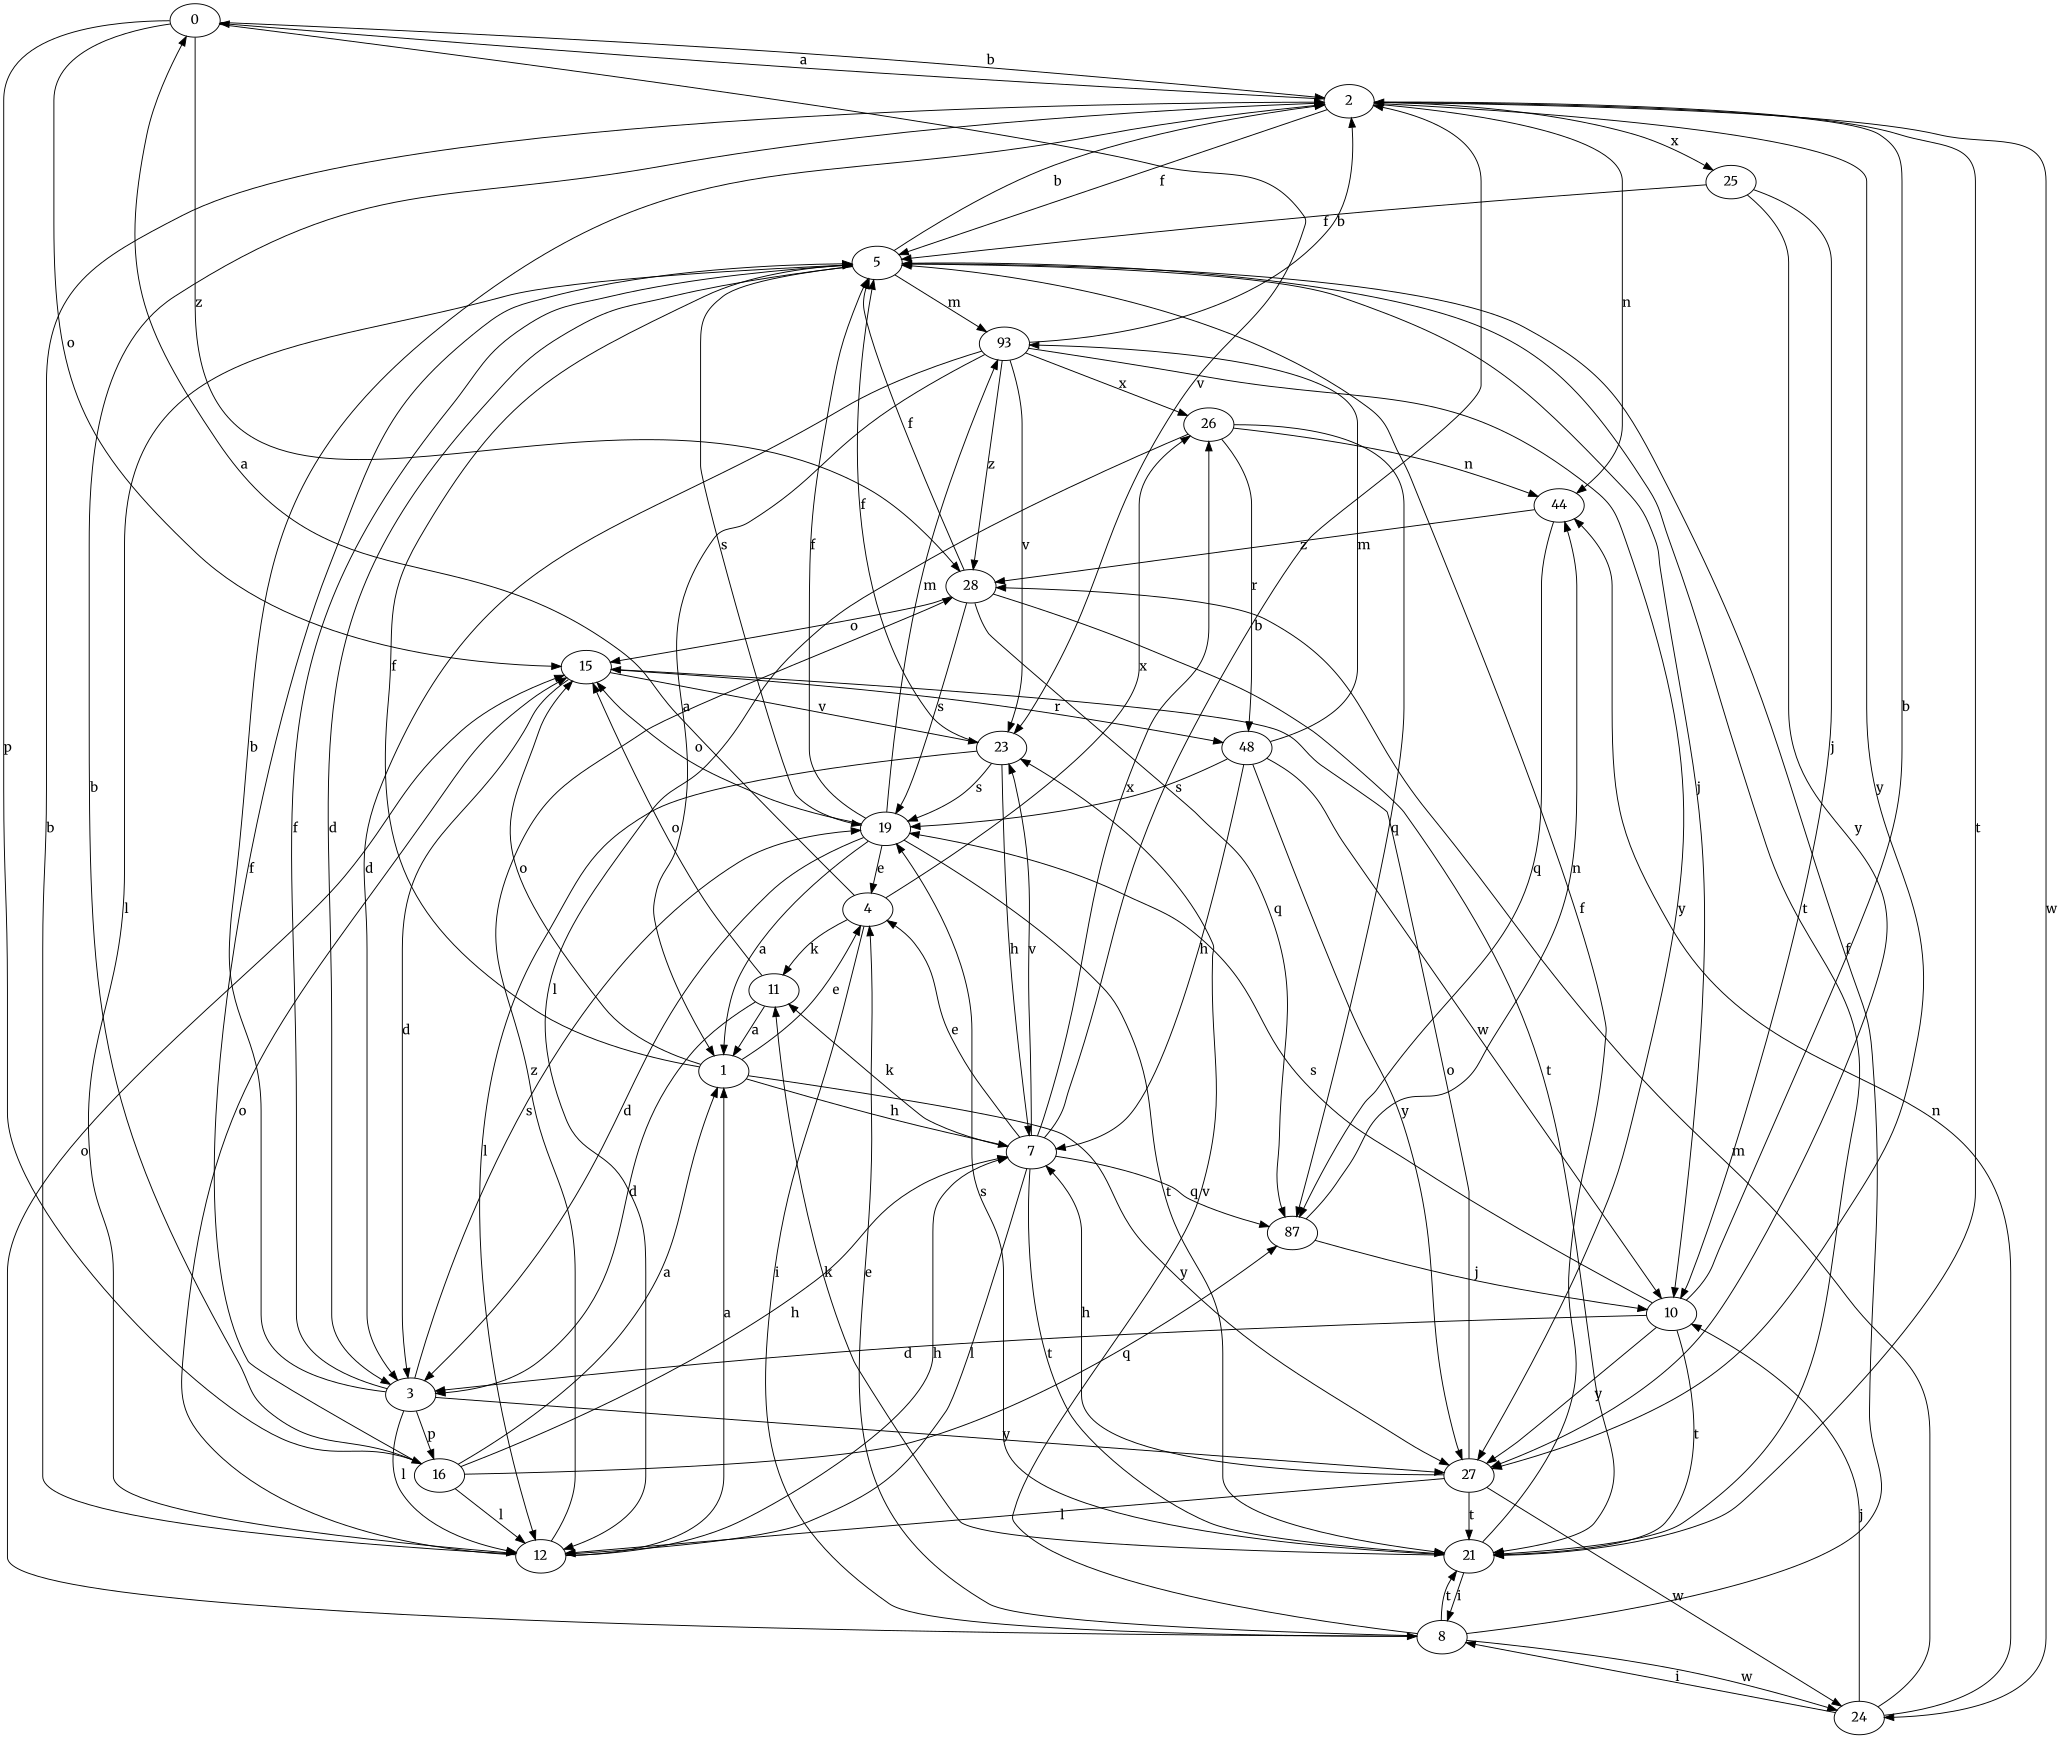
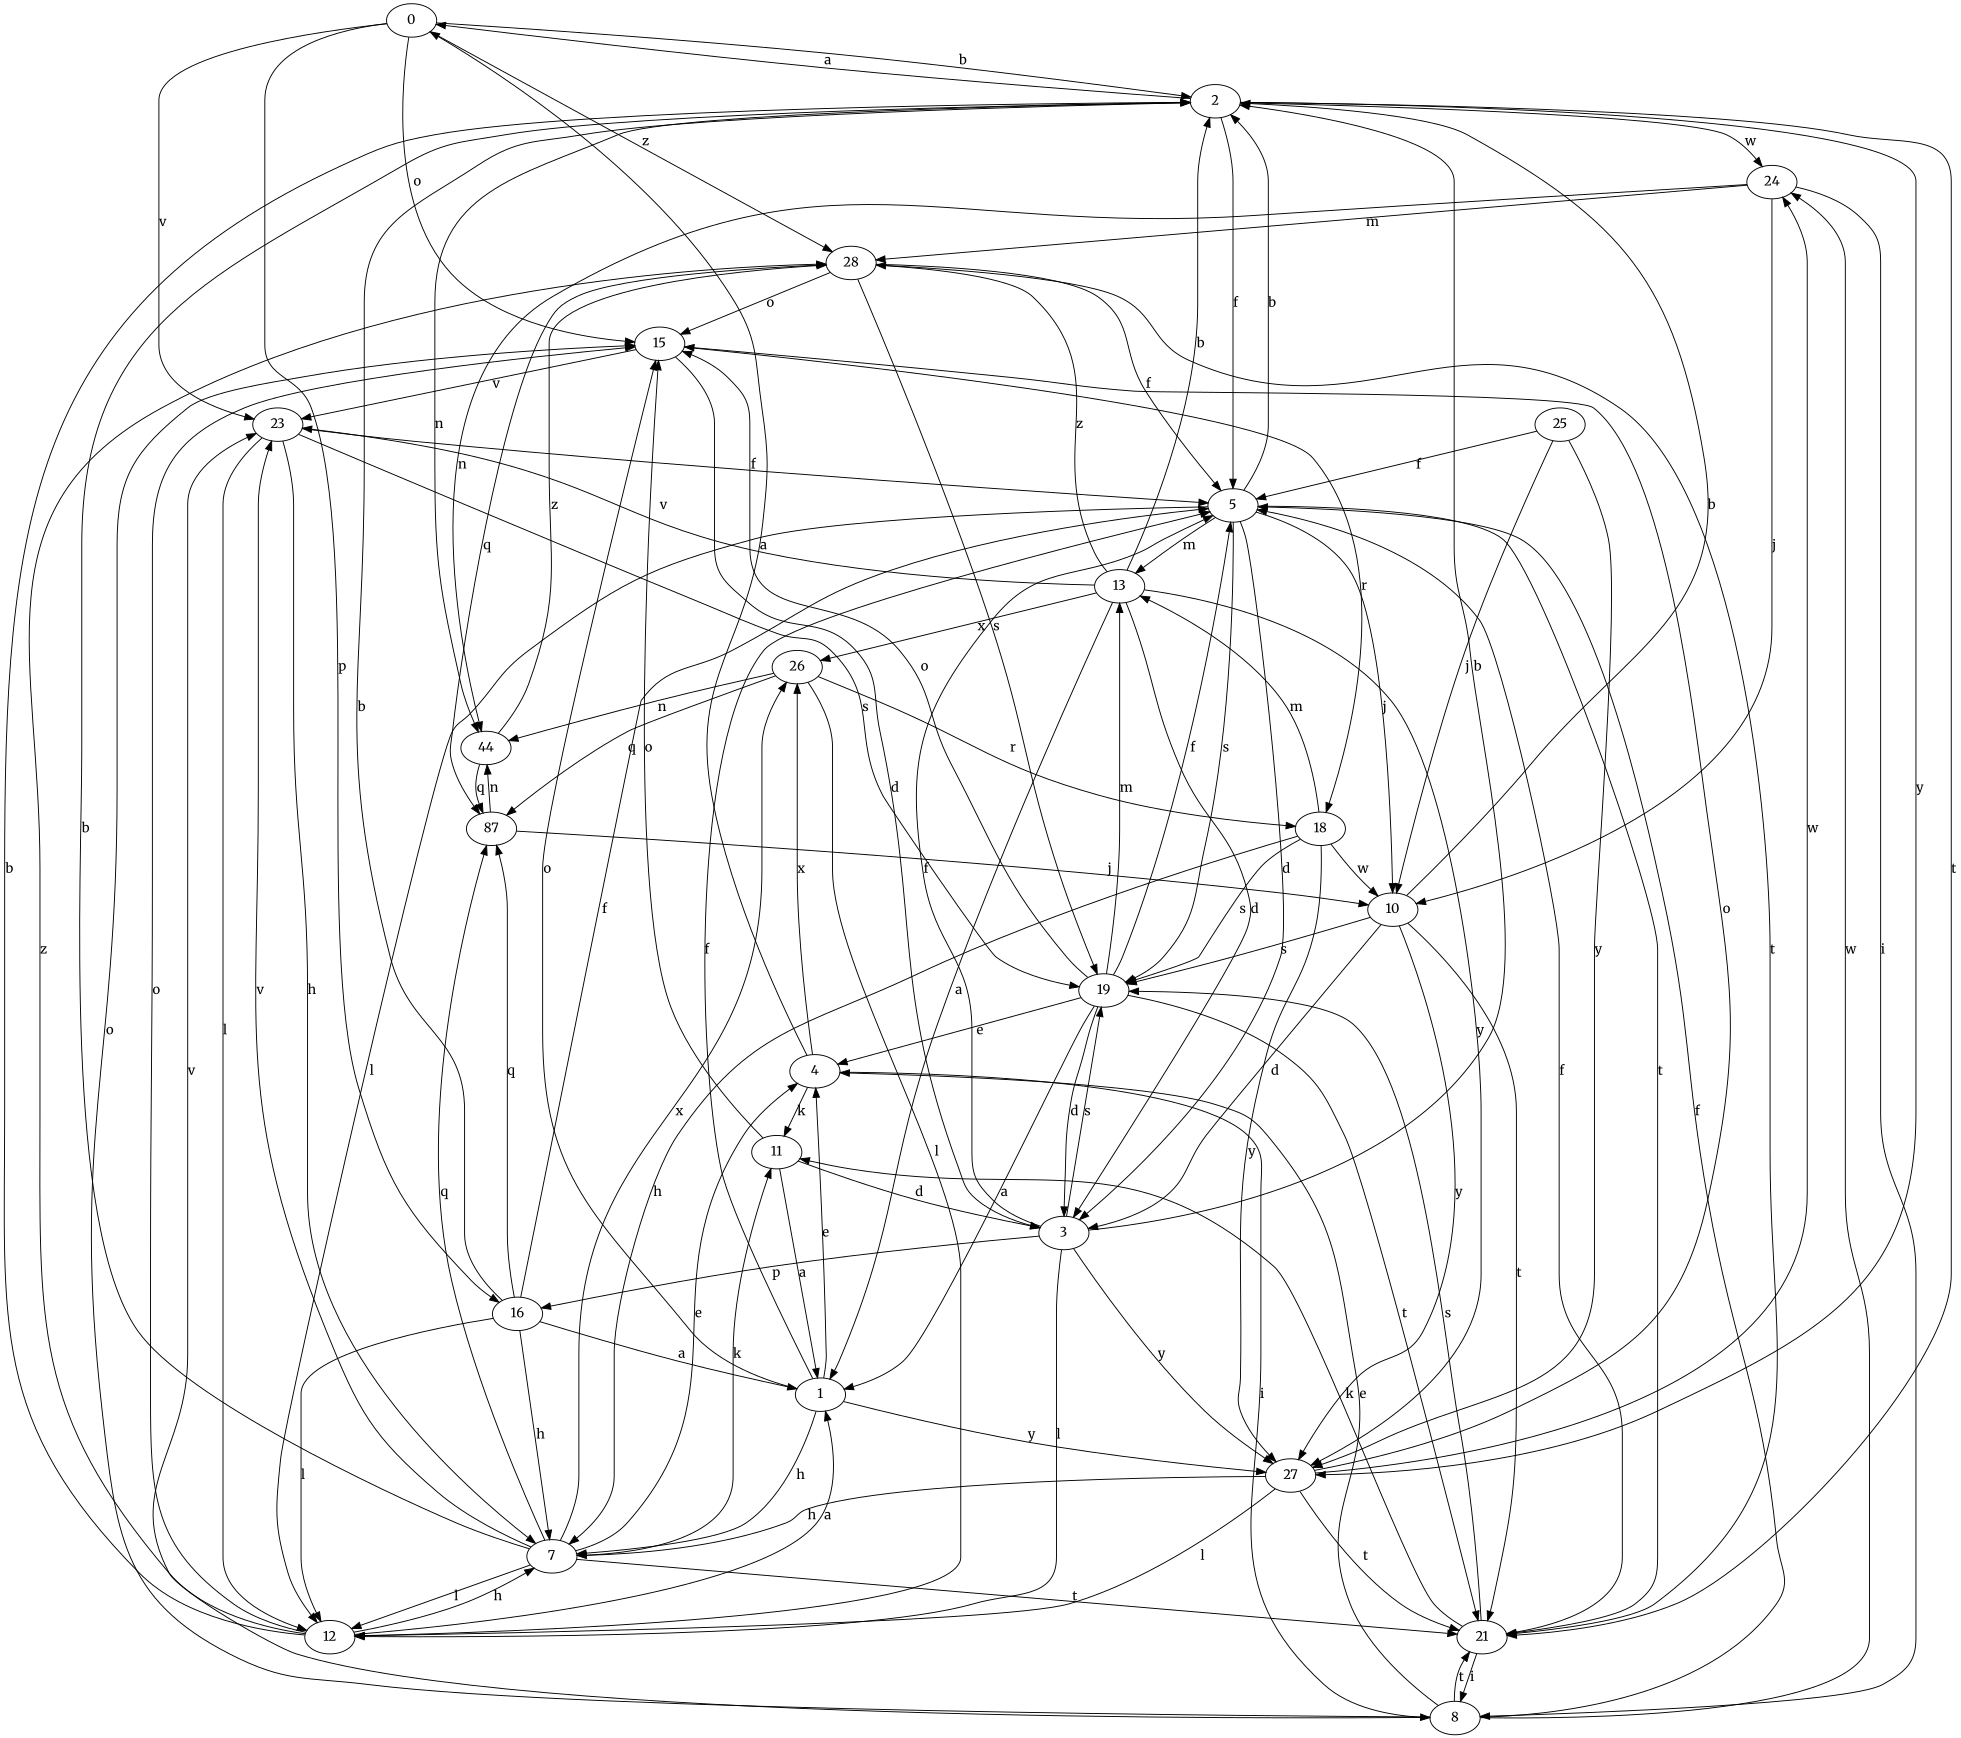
(1594, 124) -> none
(1004, 344) -> (1120, 586)
(1247, 748) -> (1320, 829)
